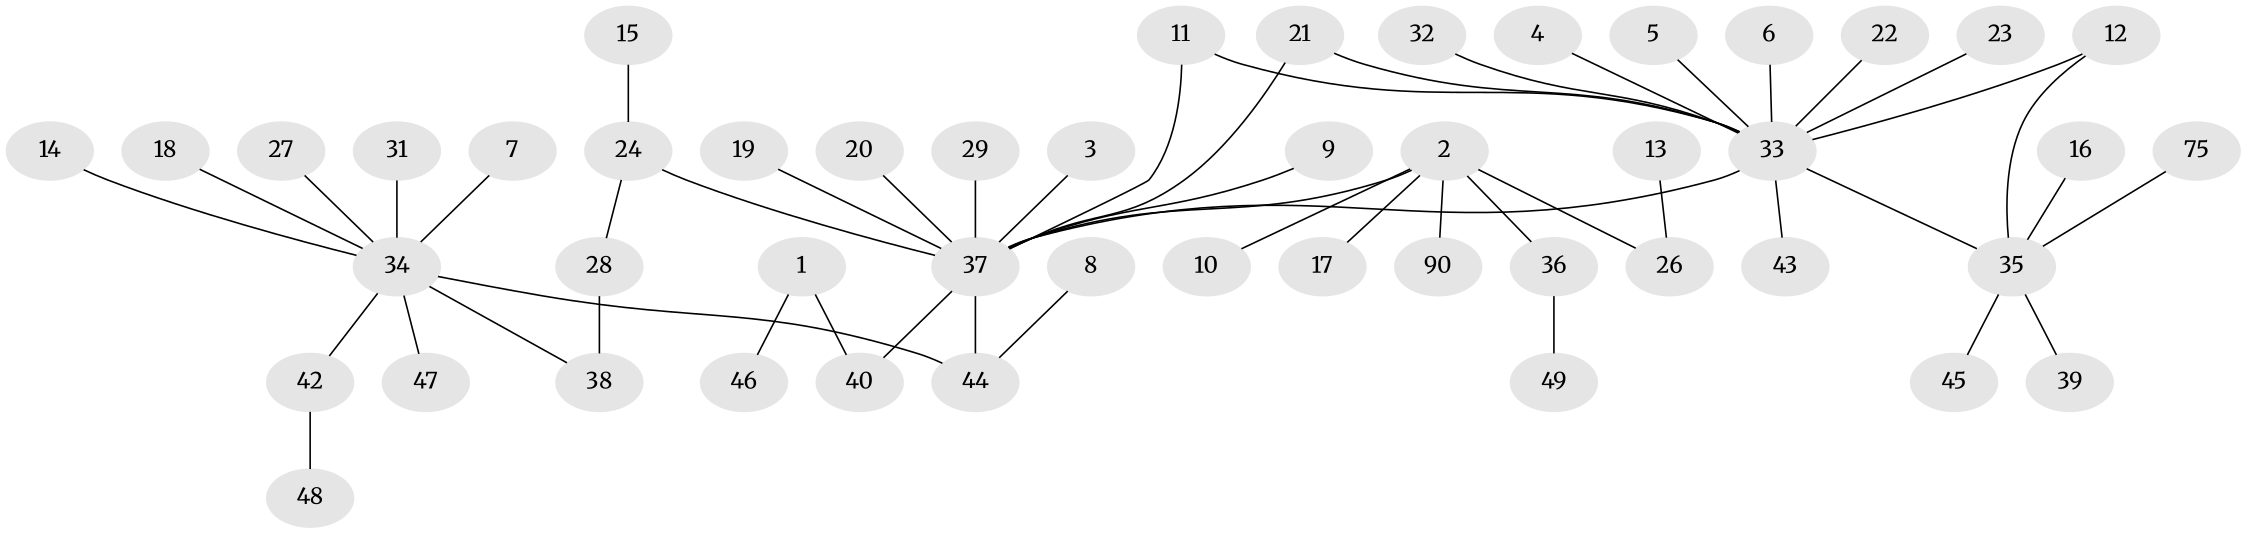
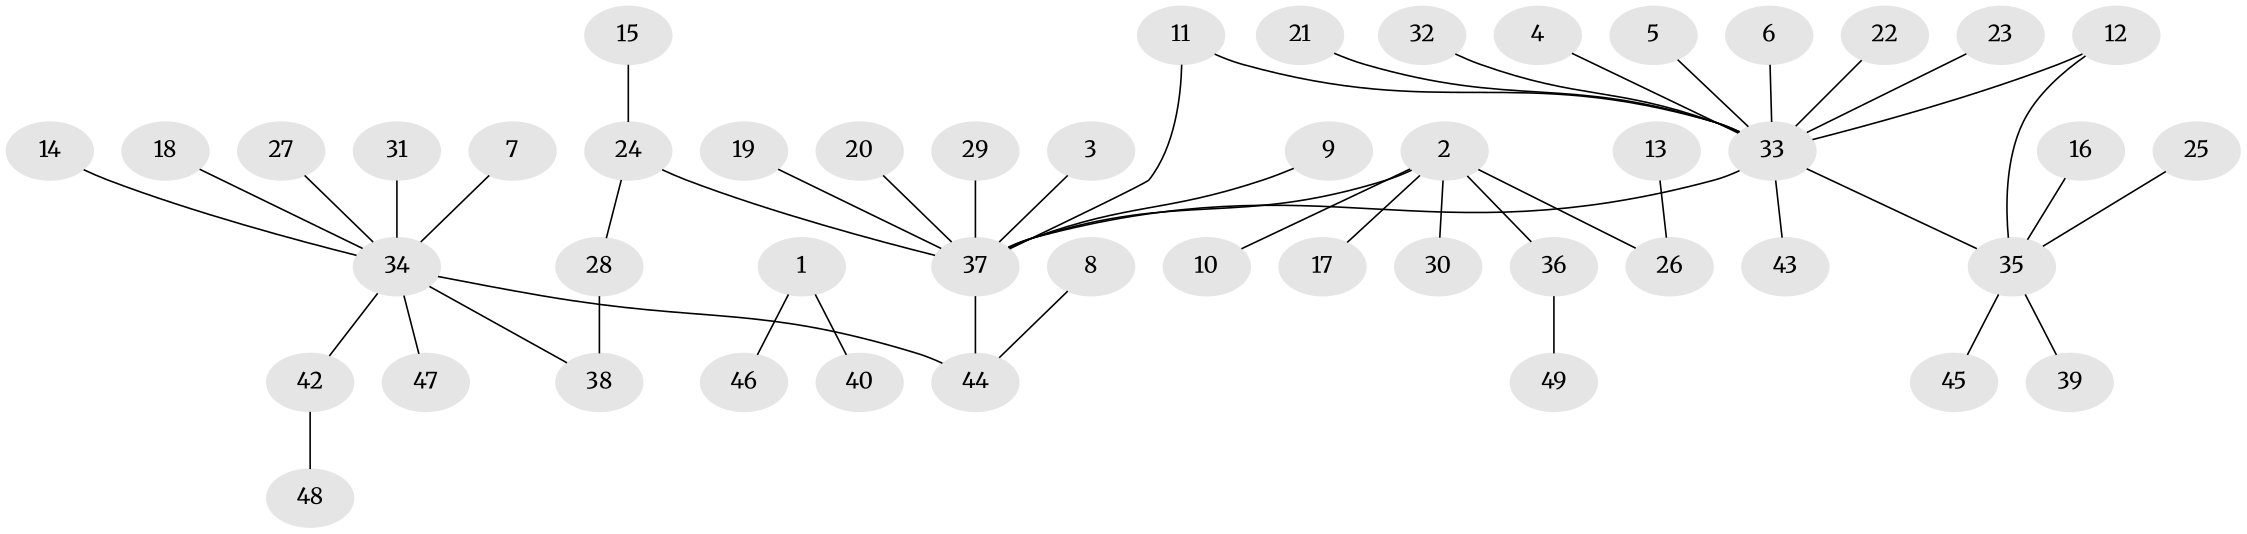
(2197, 151) -> (2197, 151)
(1170, 189) -> none
(1438, 267) -> (1438, 267)
(918, 324) -> none
